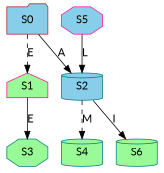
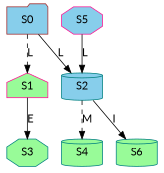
(31, 54) -> (30, 54)
(62, 54) -> (61, 54)
